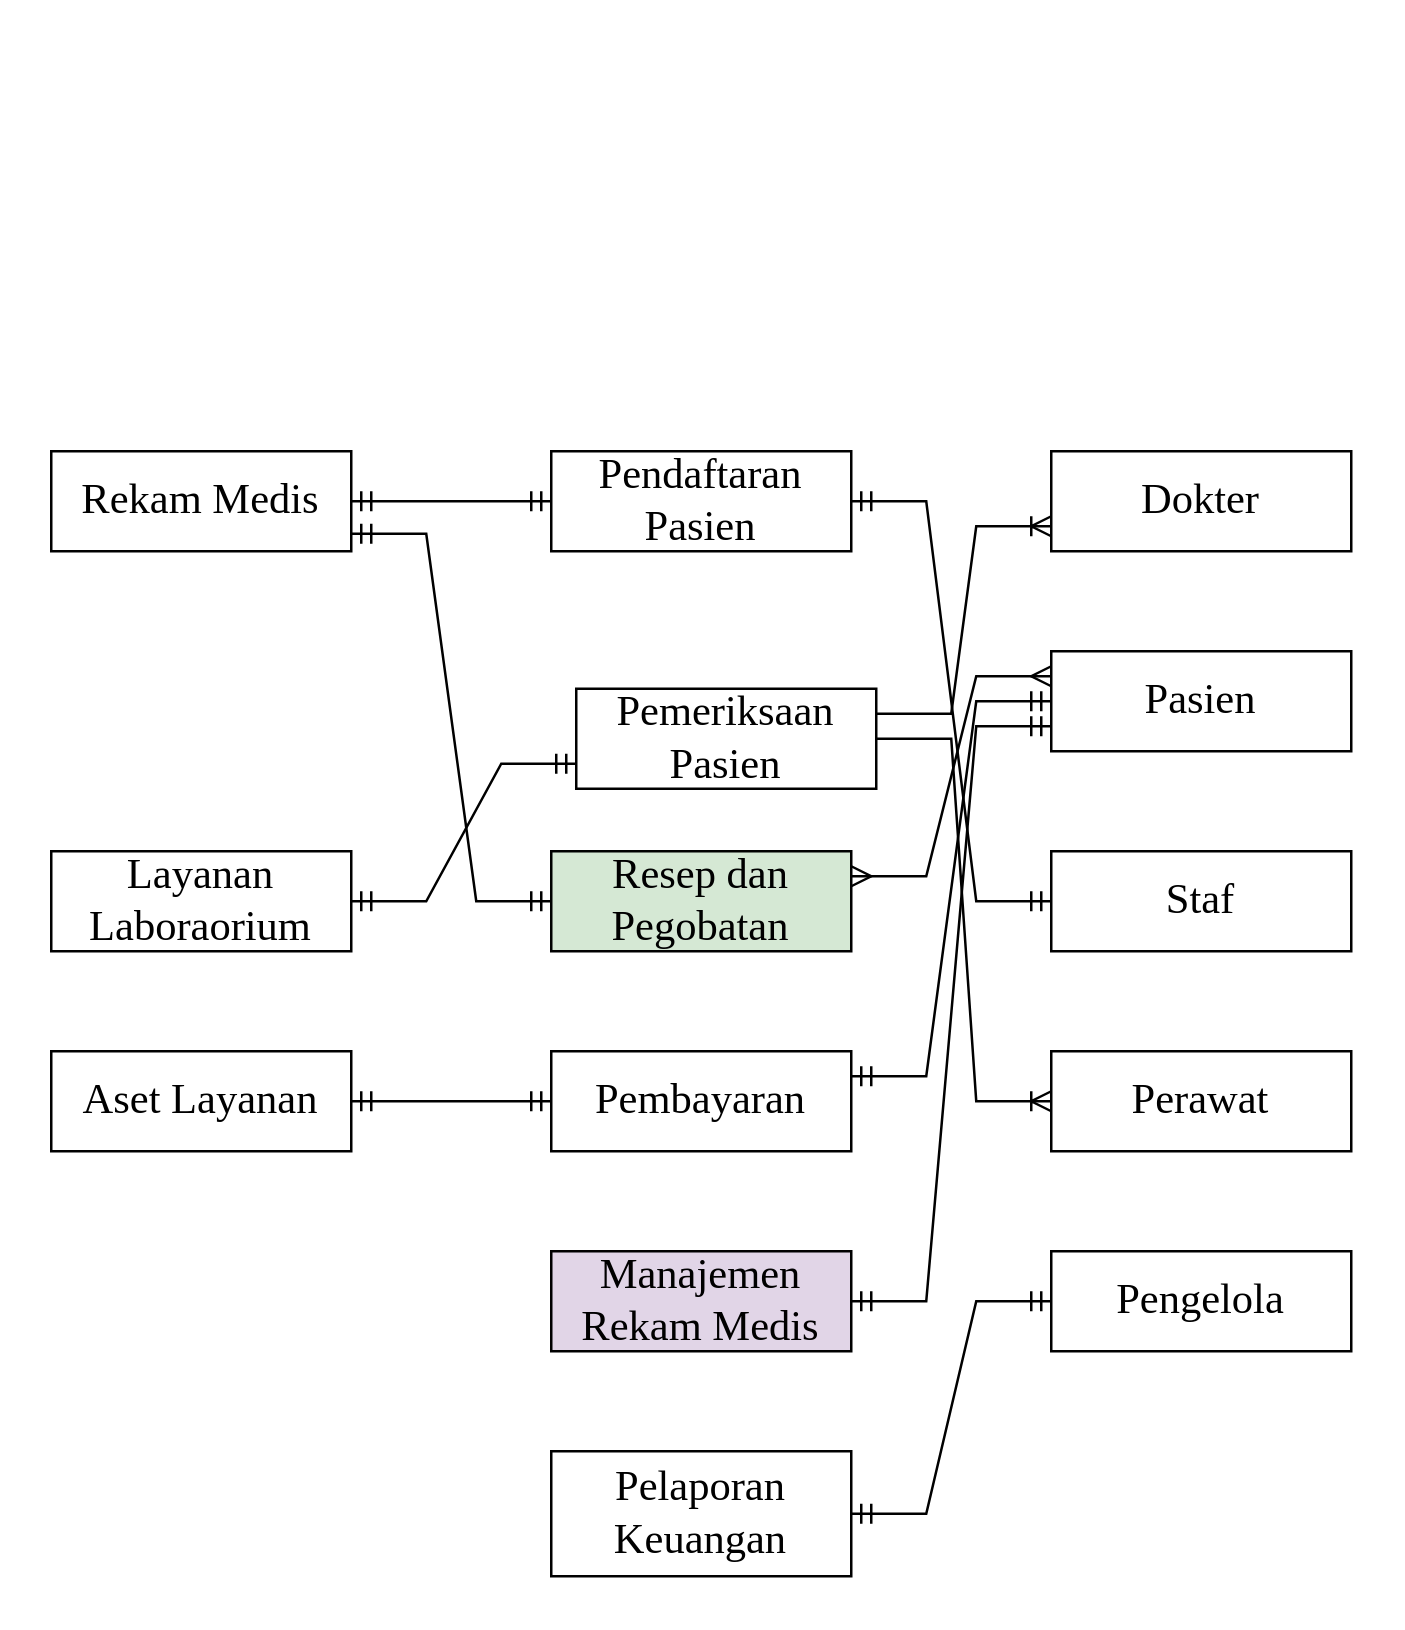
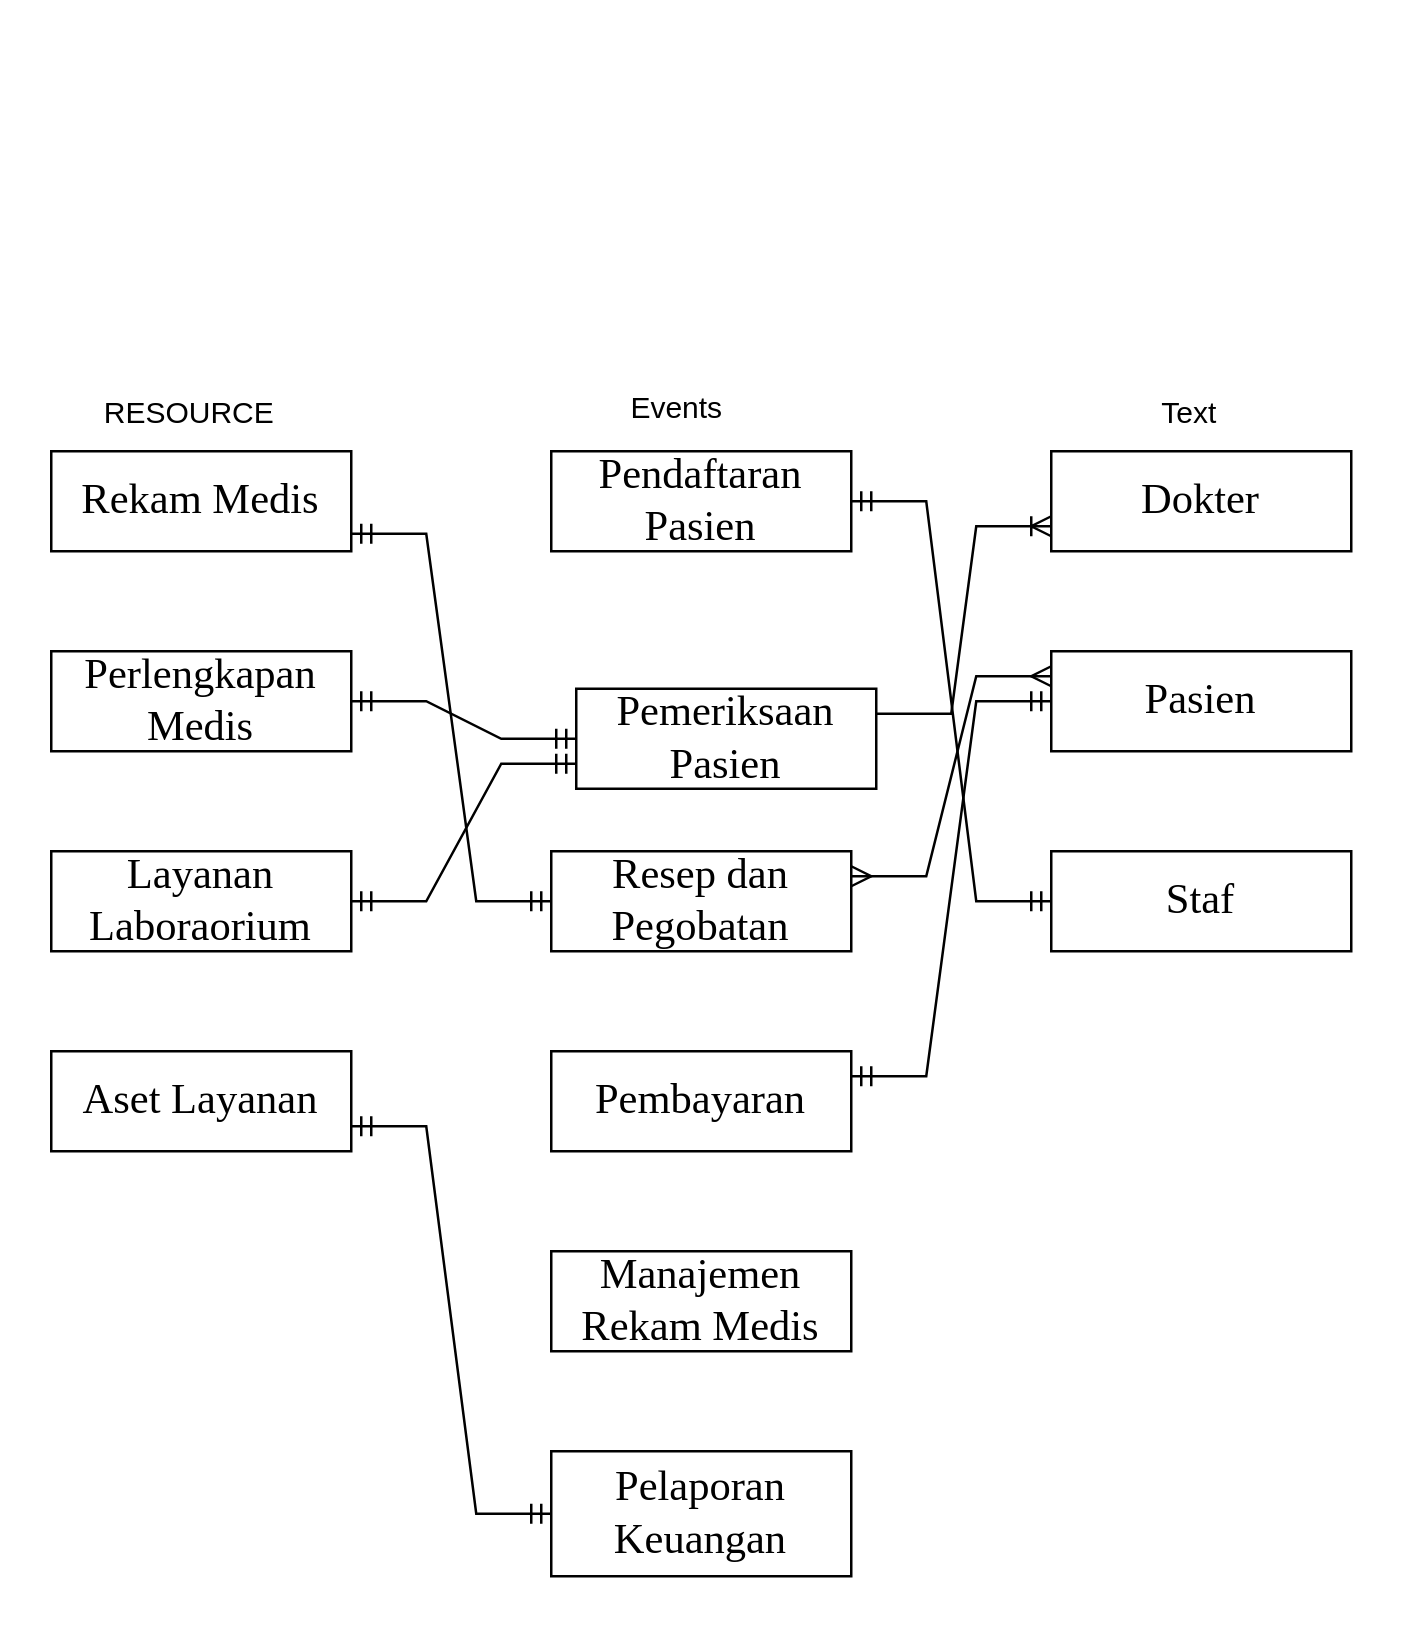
none -> (676, 409)
none -> (189, 414)
none -> (1189, 414)
(451, 501) -> none
none -> (201, 701)
none -> (513, 739)
(701, 901) -> (701, 901)
(972, 1045) -> none
(451, 1101) -> none
(1201, 1101) -> none
(940, 1148) -> none
(701, 1301) -> (701, 1301)
(1201, 1301) -> none
none -> (451, 1320)
(951, 1408) -> none
